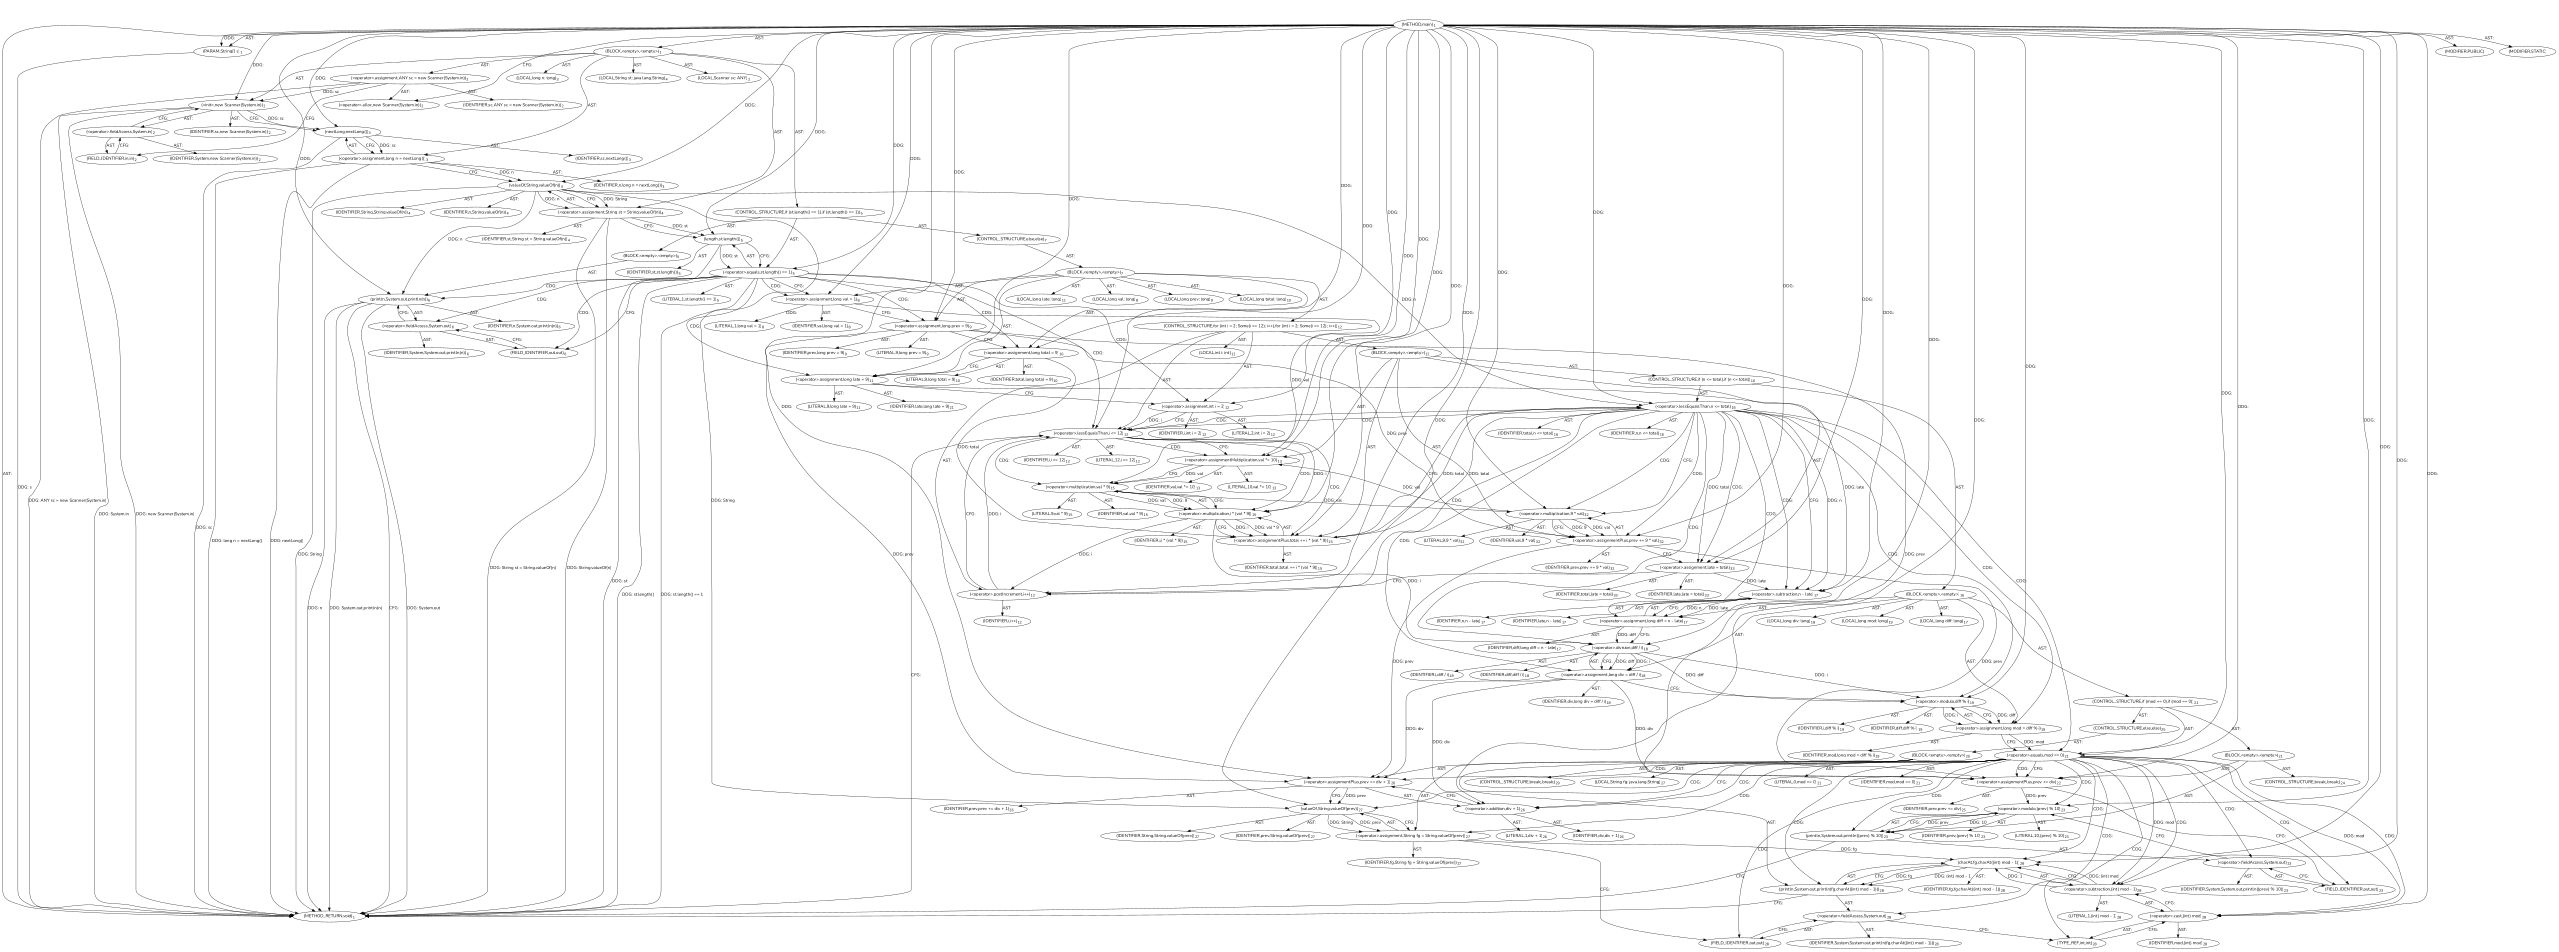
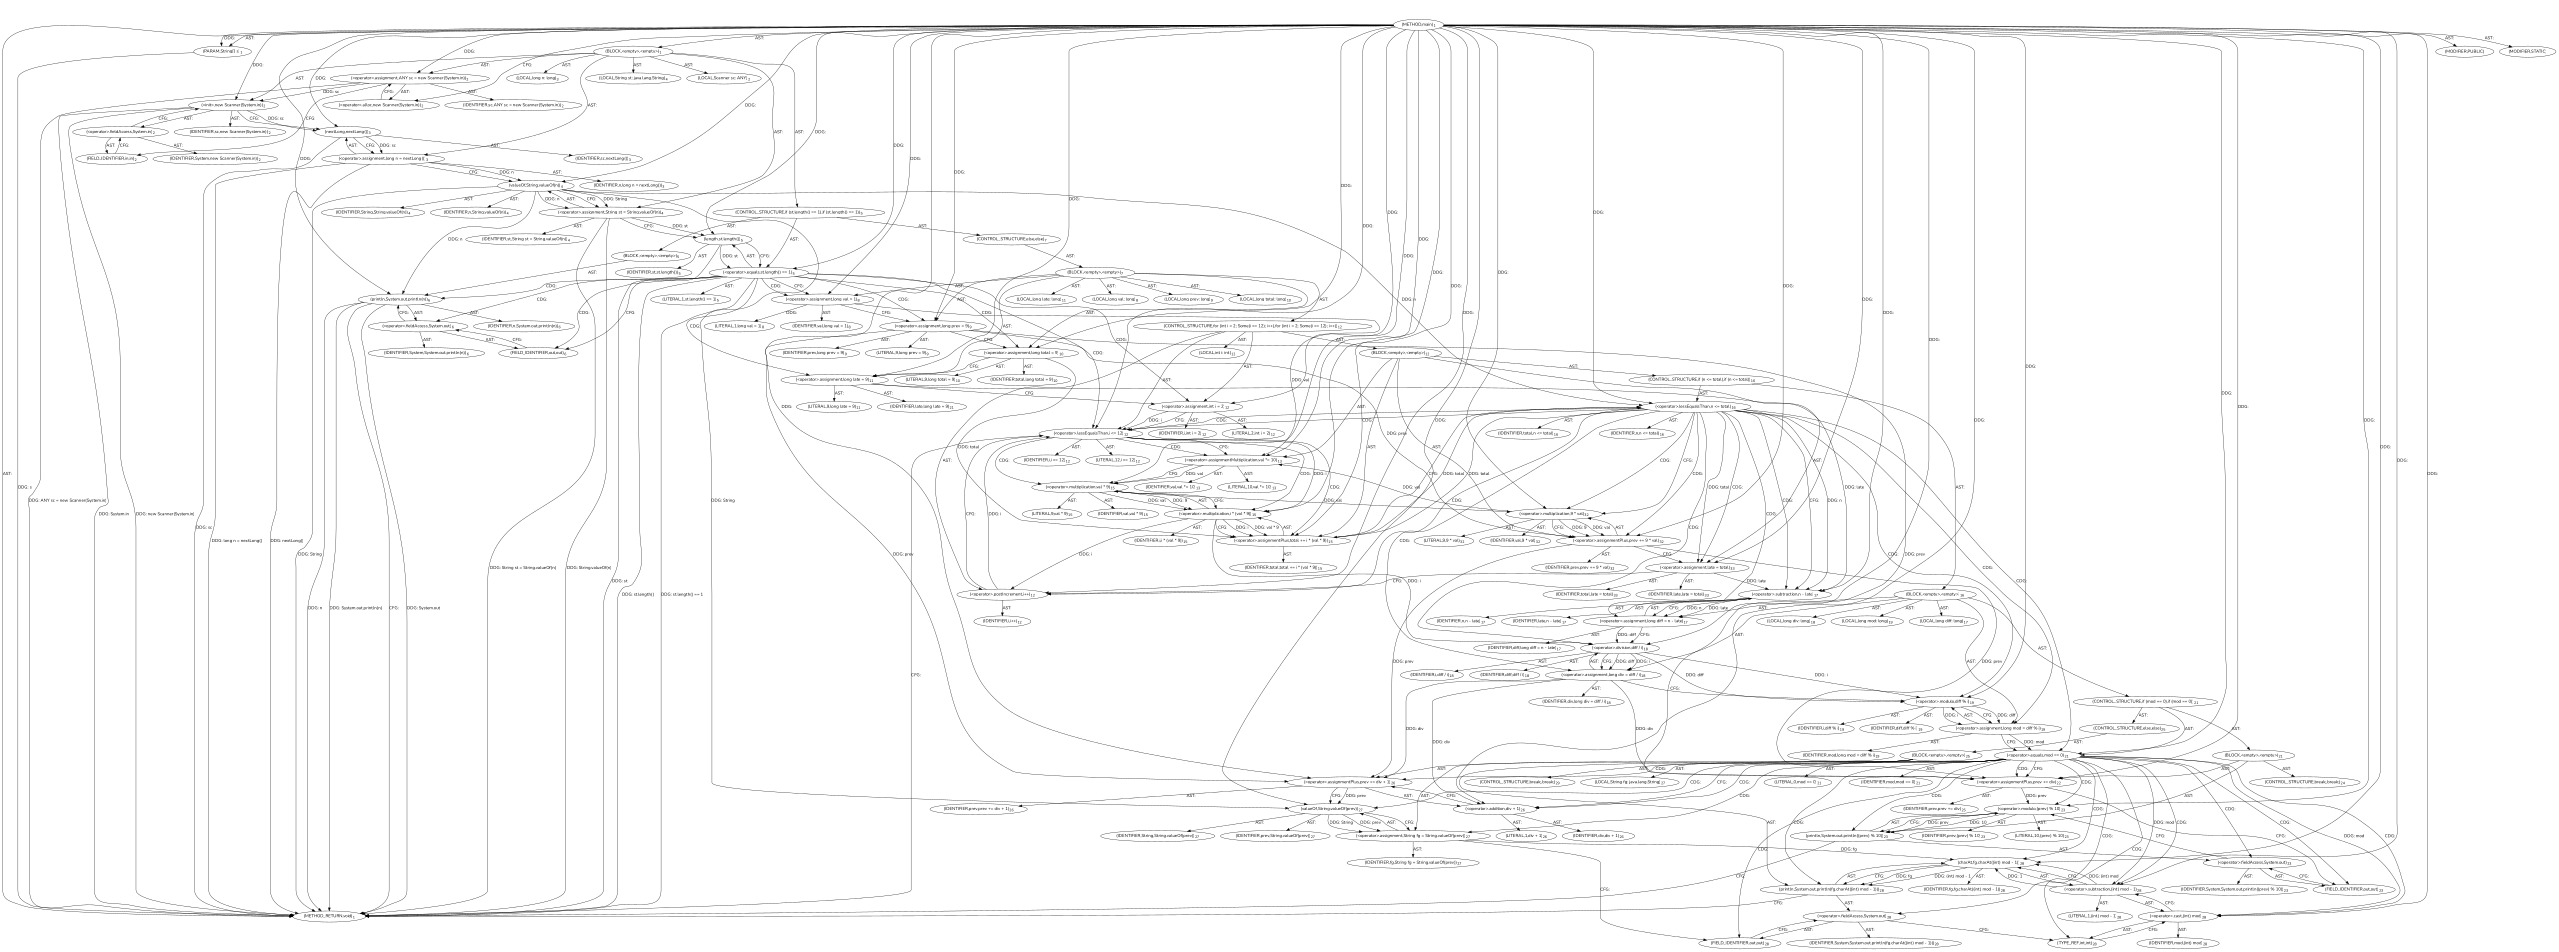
none -> (902, 26)
none -> (383, 92)
